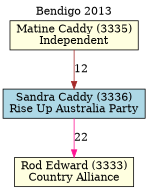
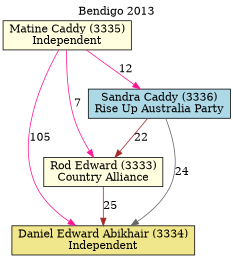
(74, 66) -> (110, 67)
none -> (70, 102)
(74, 134) -> (134, 135)
none -> (103, 240)
